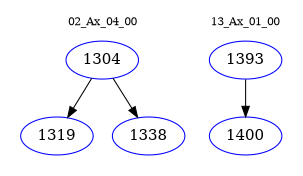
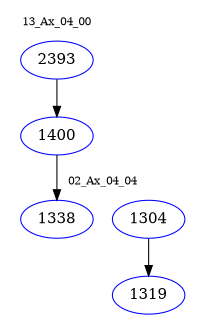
(103, 23) -> (103, 182)
(246, 23) -> (57, 23)
(246, 60) -> (57, 60)
(122, 93) -> (57, 178)
